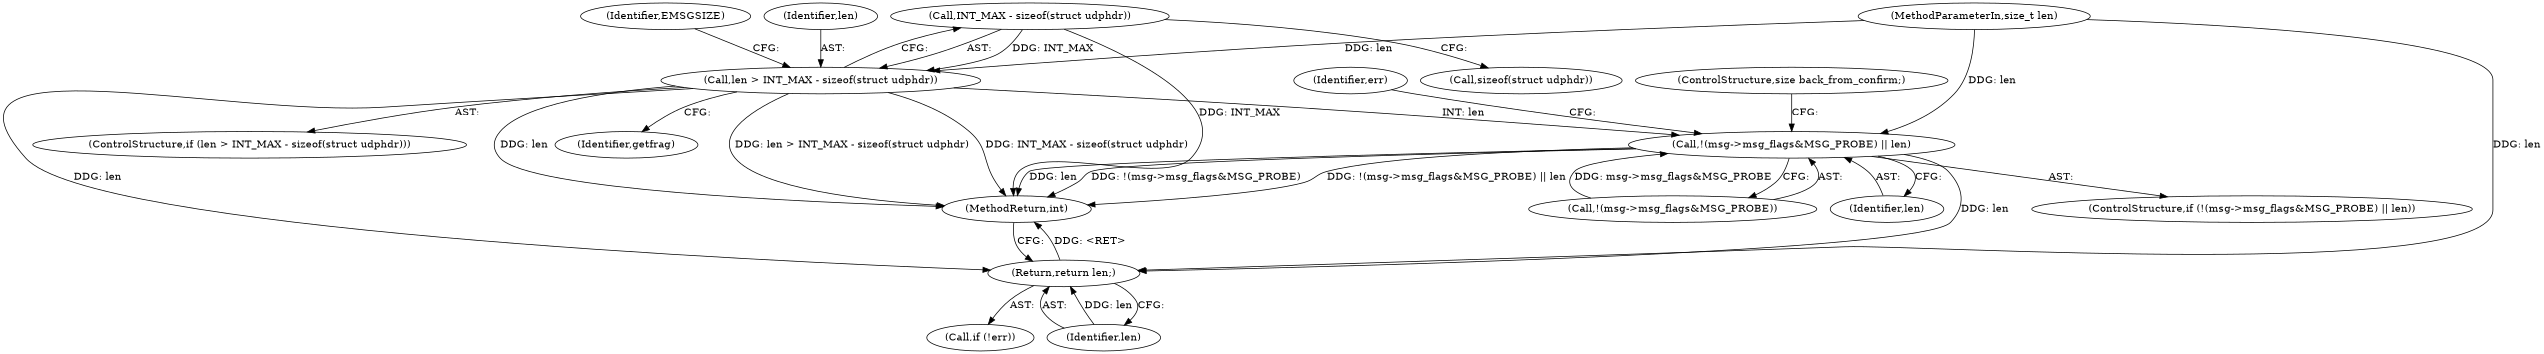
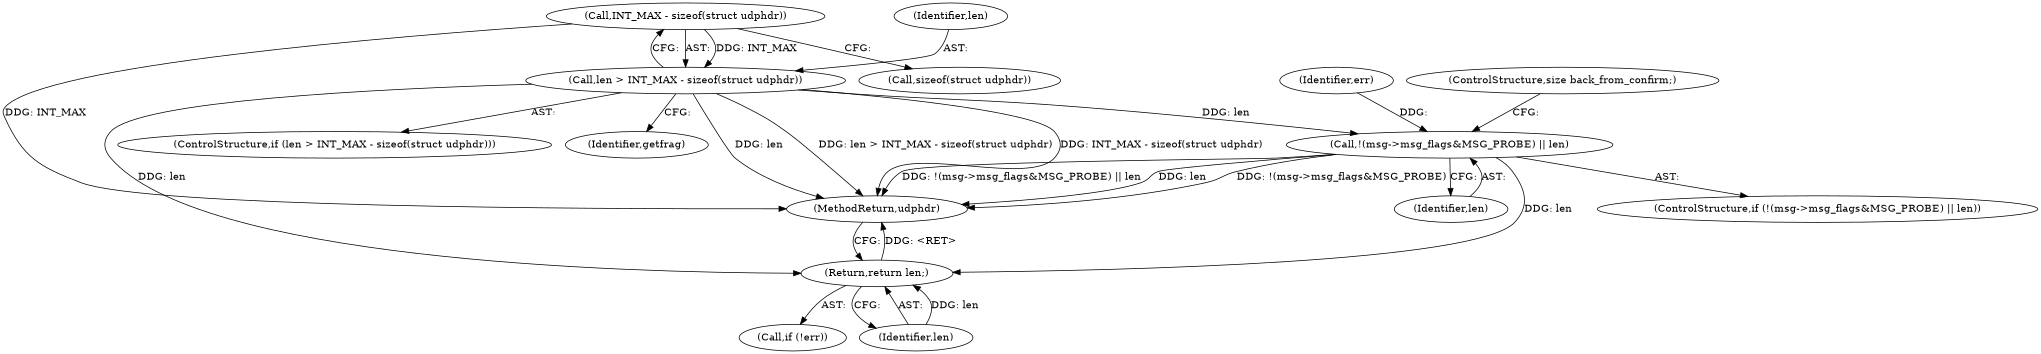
(666, 16) -> none
(1974, 16) -> none
(1464, 113) -> (1226, 113)
(1584, 113) -> (1415, 113)
(1017, 209) -> (877, 209)
(1673, 209) -> none
